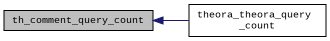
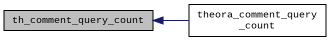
(258, 20) -> (258, 20)
